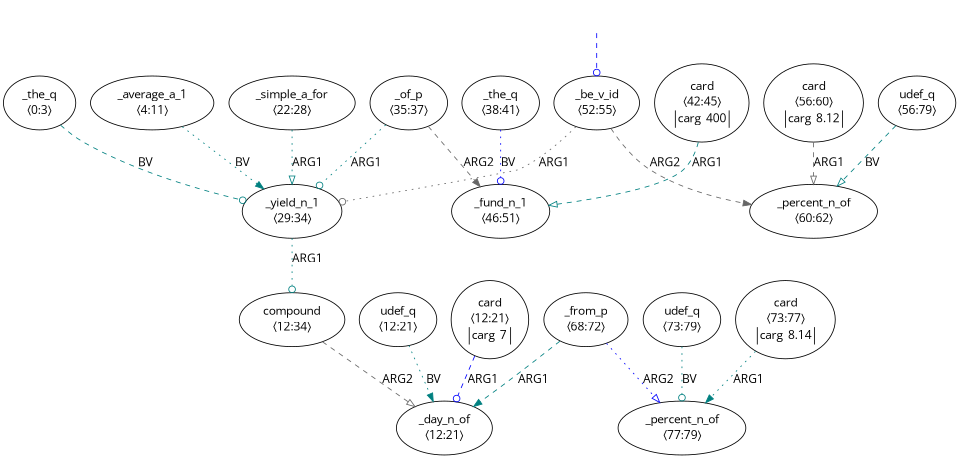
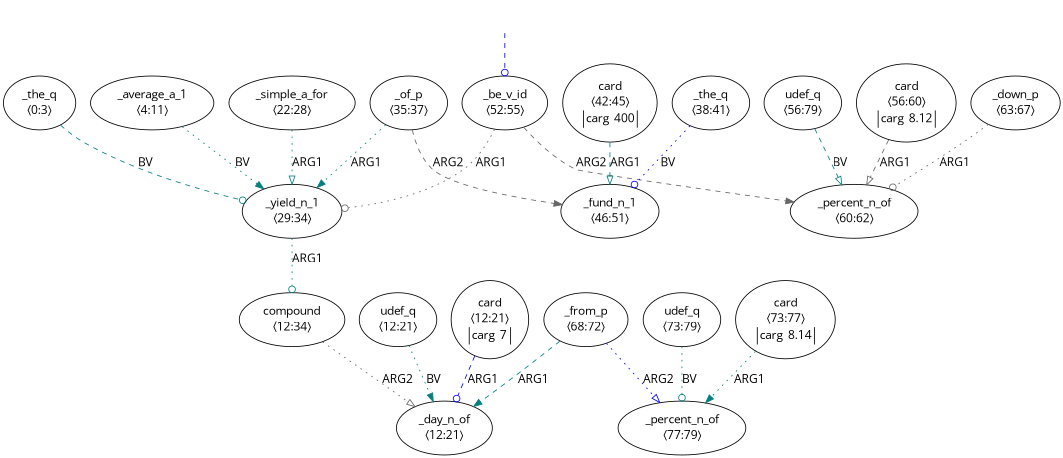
none -> (1016, 103)
(354, 154) -> (355, 153)
(365, 372) -> (365, 372)
